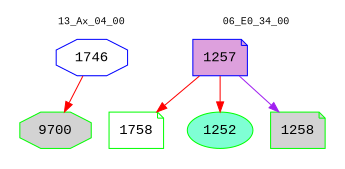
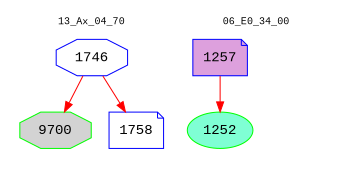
(92, 22) -> (92, 22)
(186, 87) -> (111, 90)
(136, 130) -> (136, 130)
(298, 130) -> none
